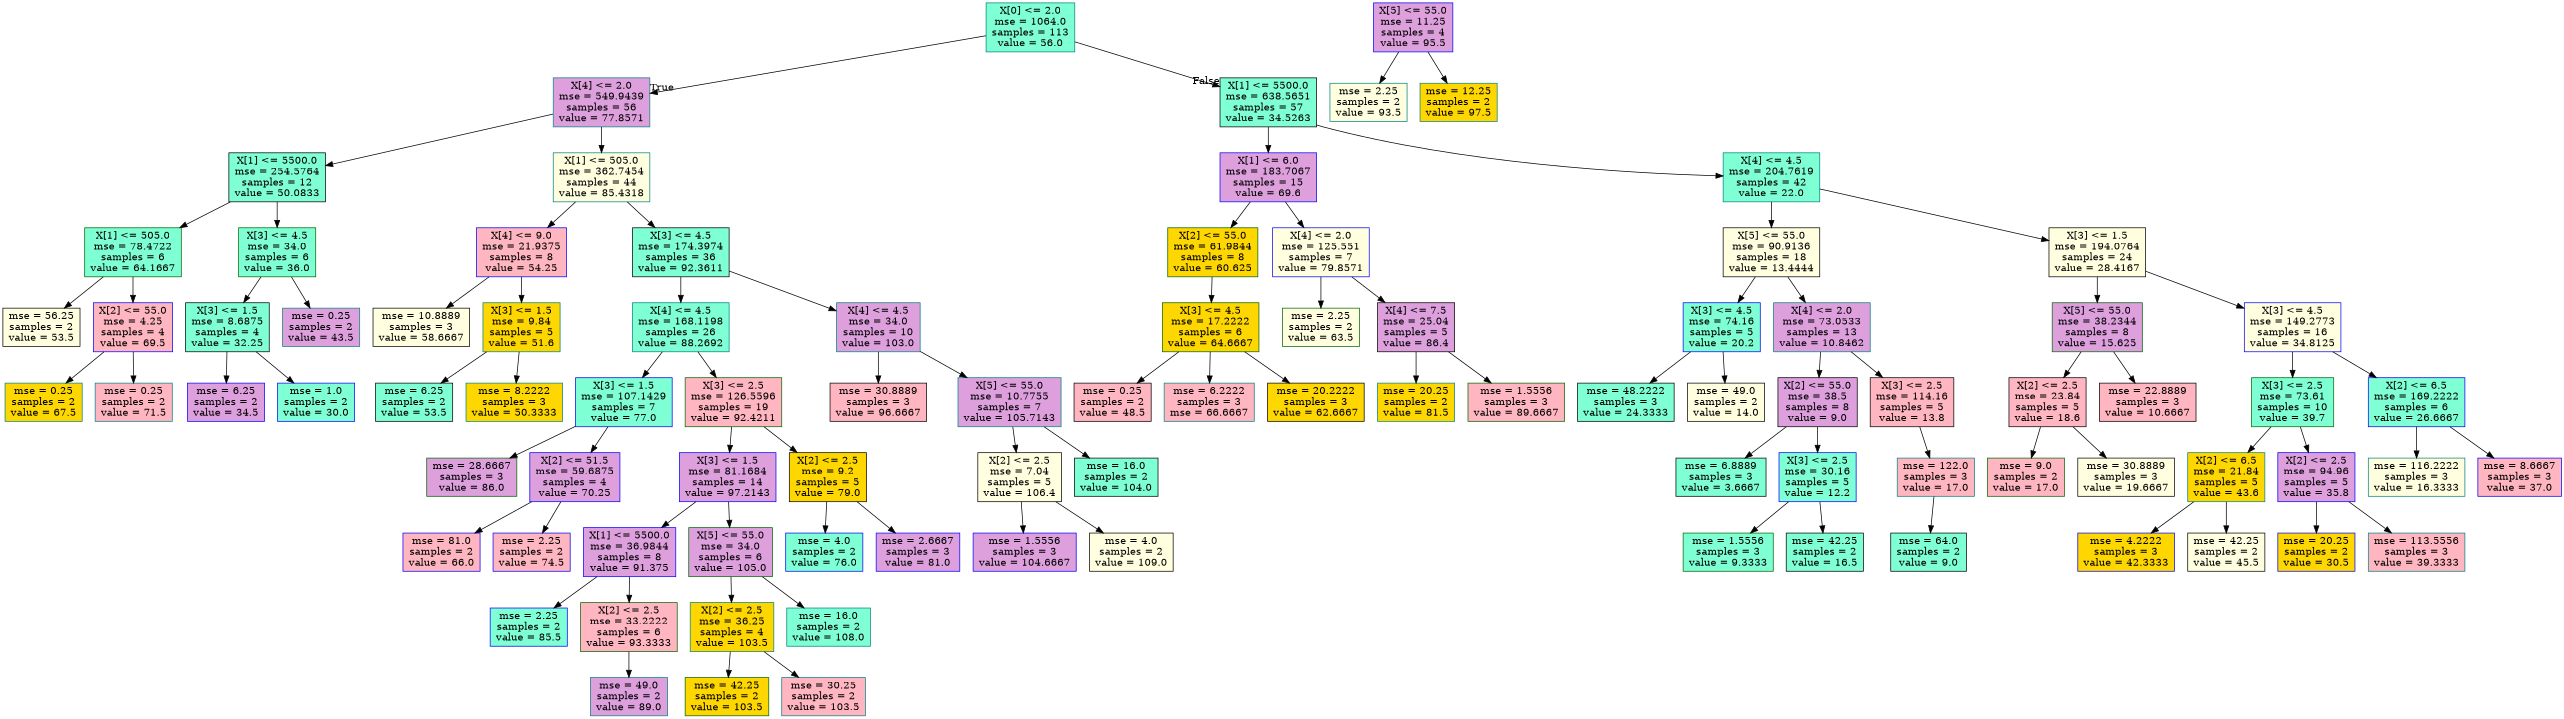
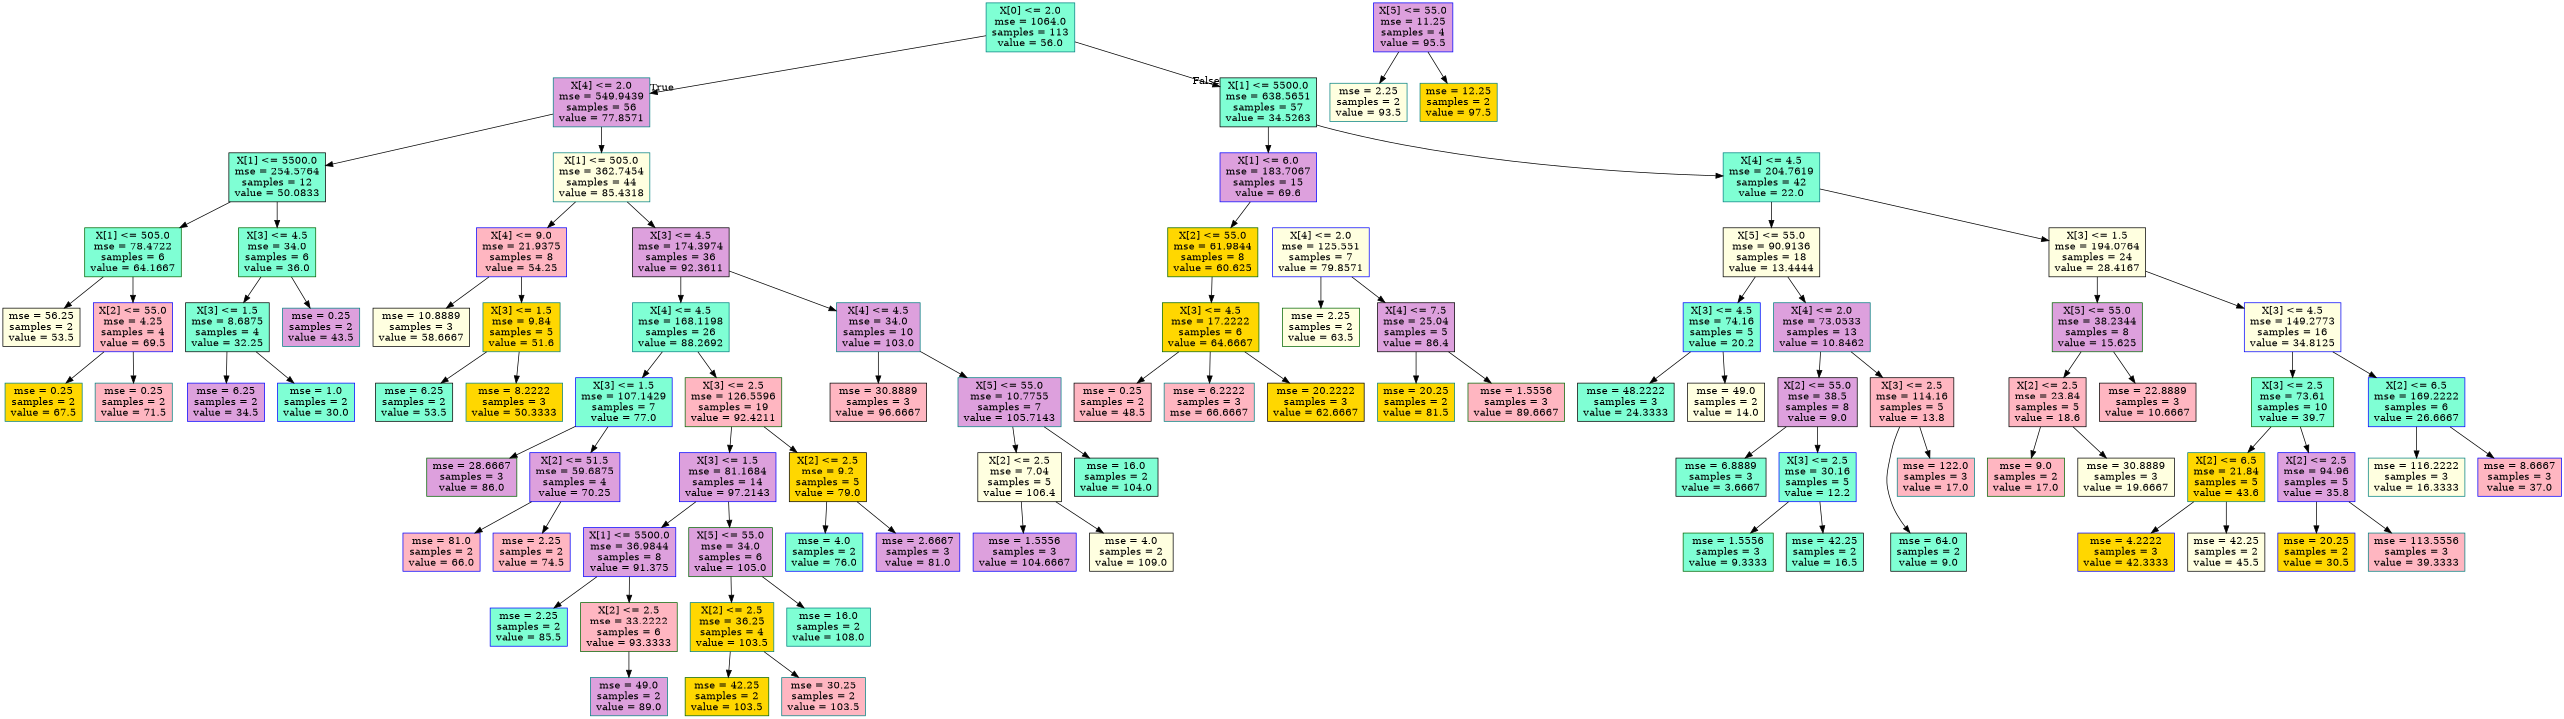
(1292, 212) -> none
(681, 252) -> (681, 252)
(1933, 511) -> (1887, 478)
